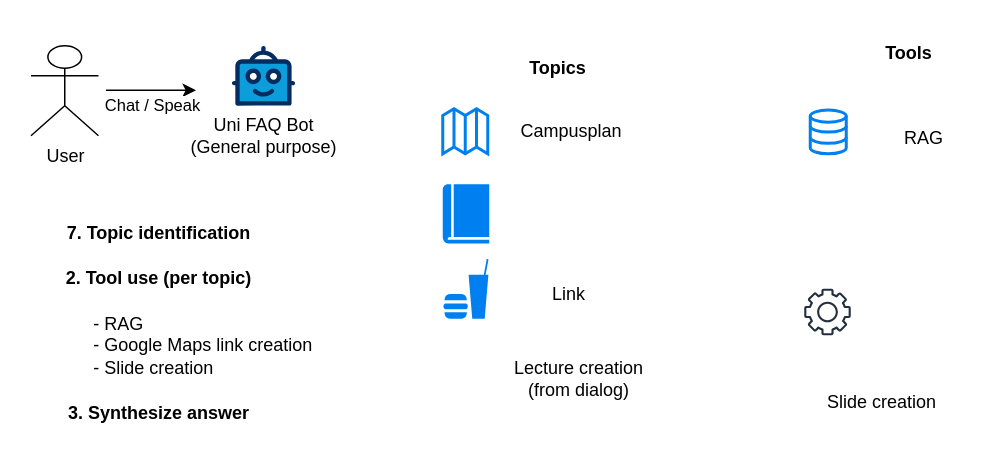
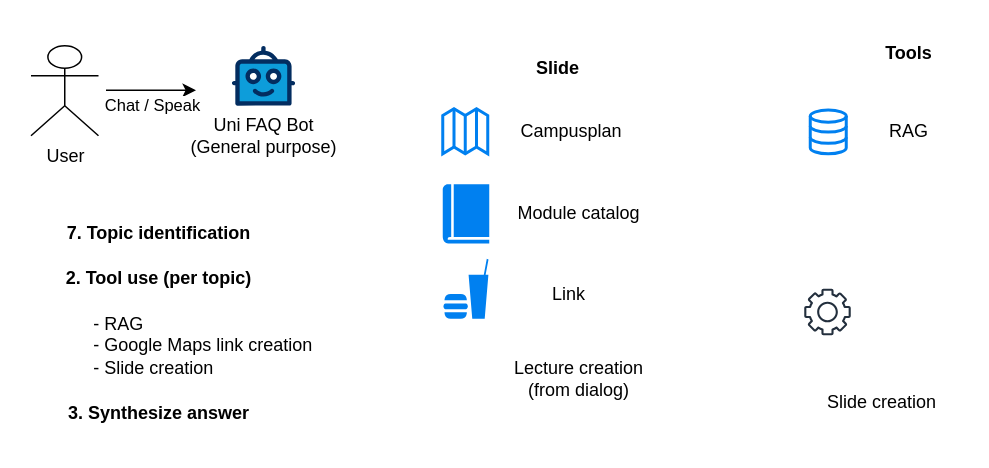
(558, 68) -> (558, 68)
(923, 139) -> (908, 131)
none -> (578, 214)
